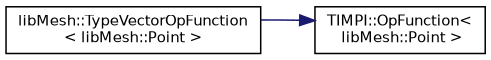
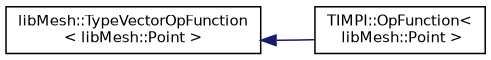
(280, 20) -> (296, 40)
